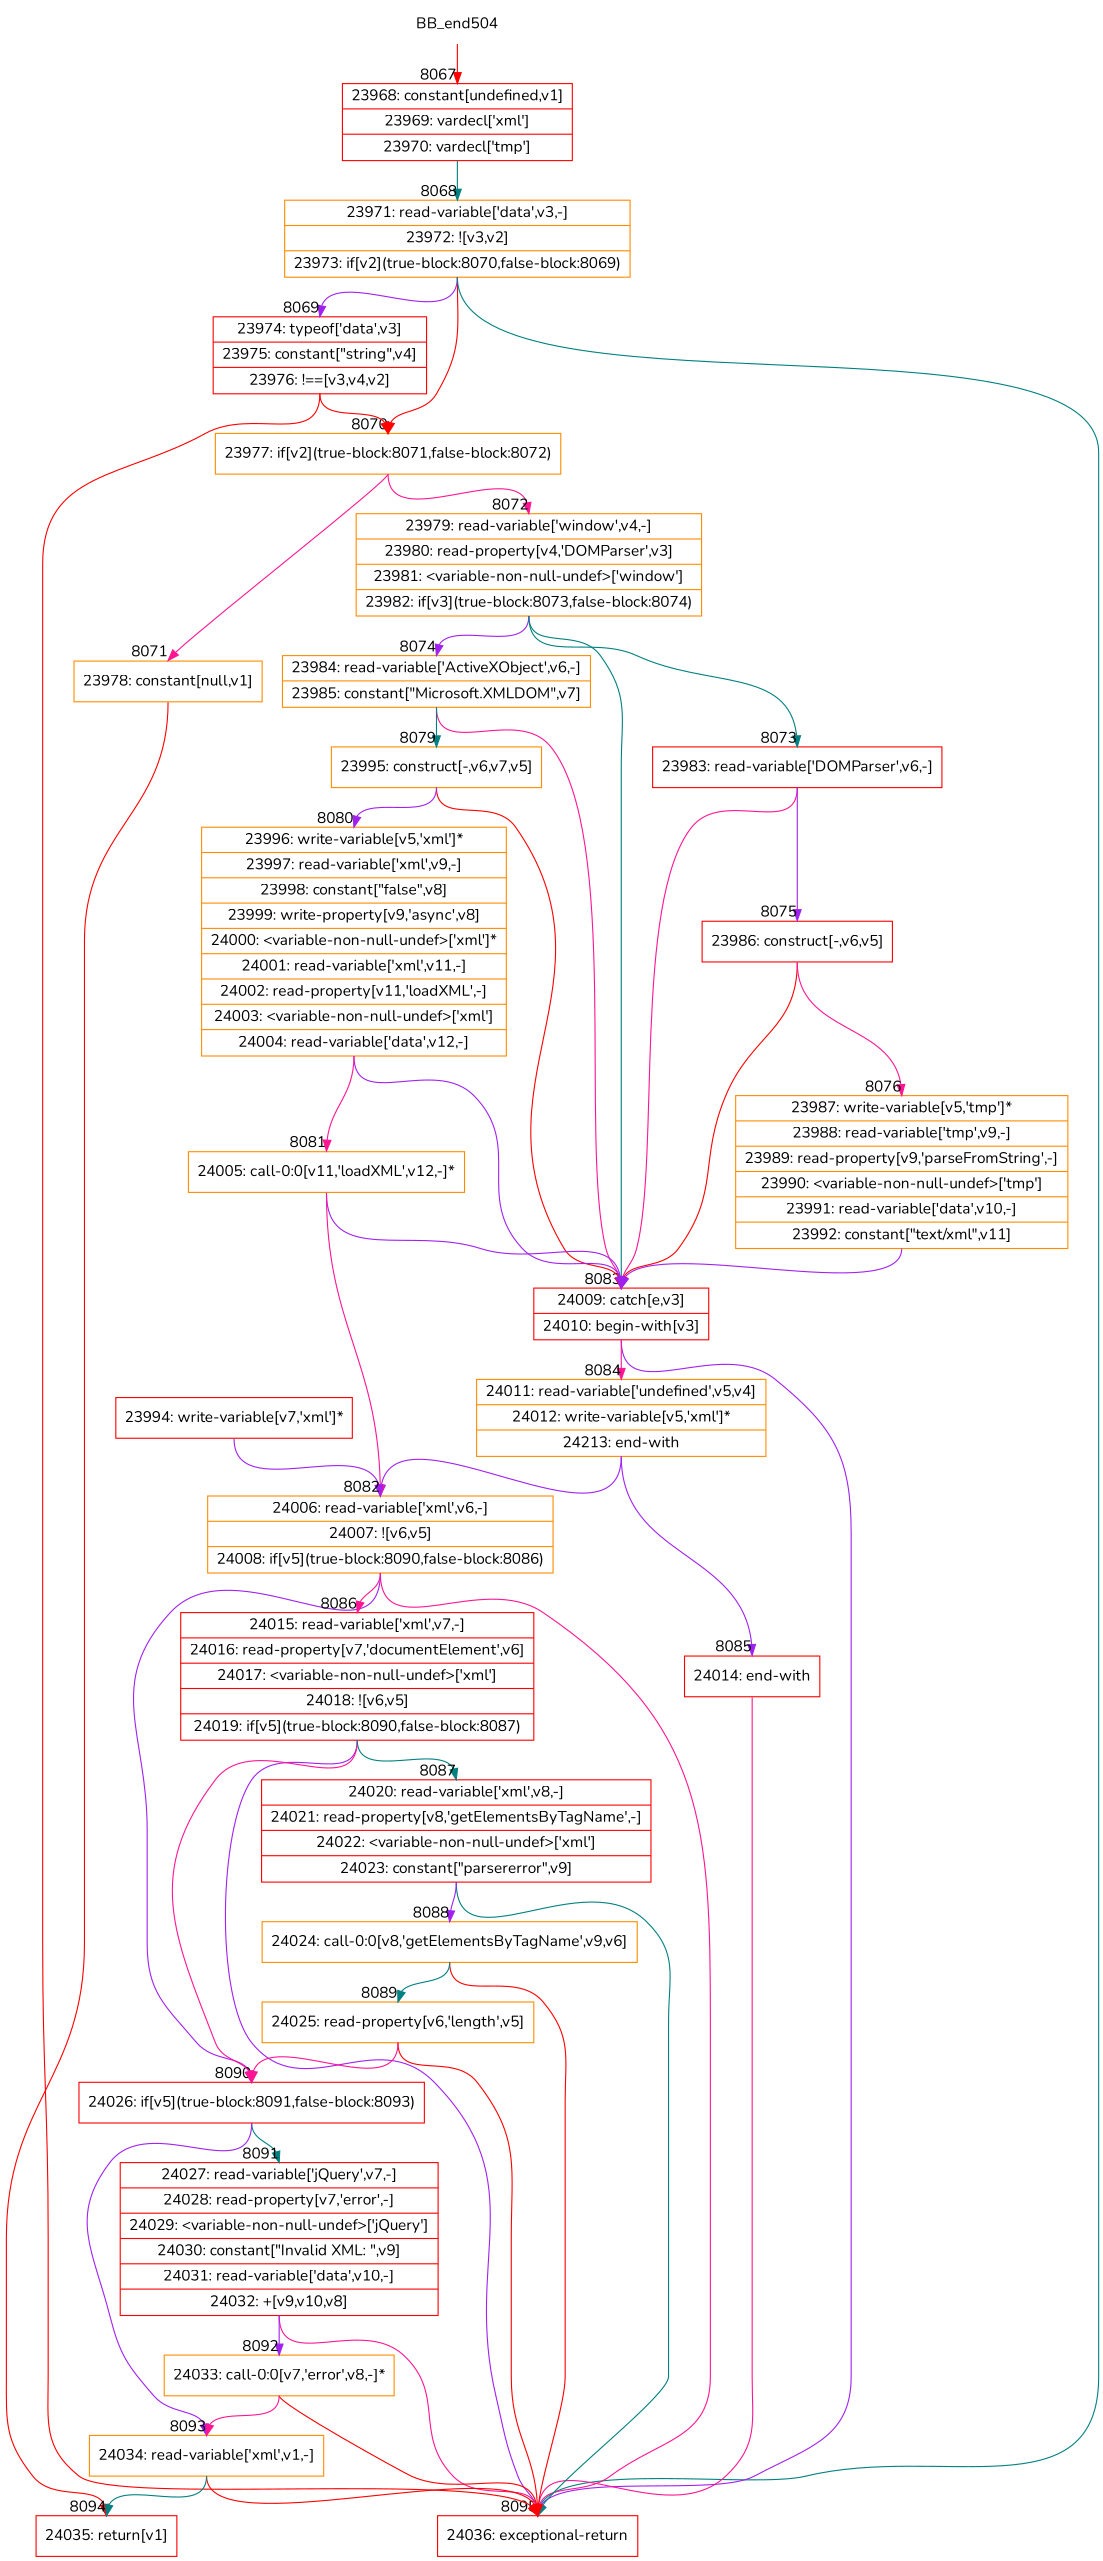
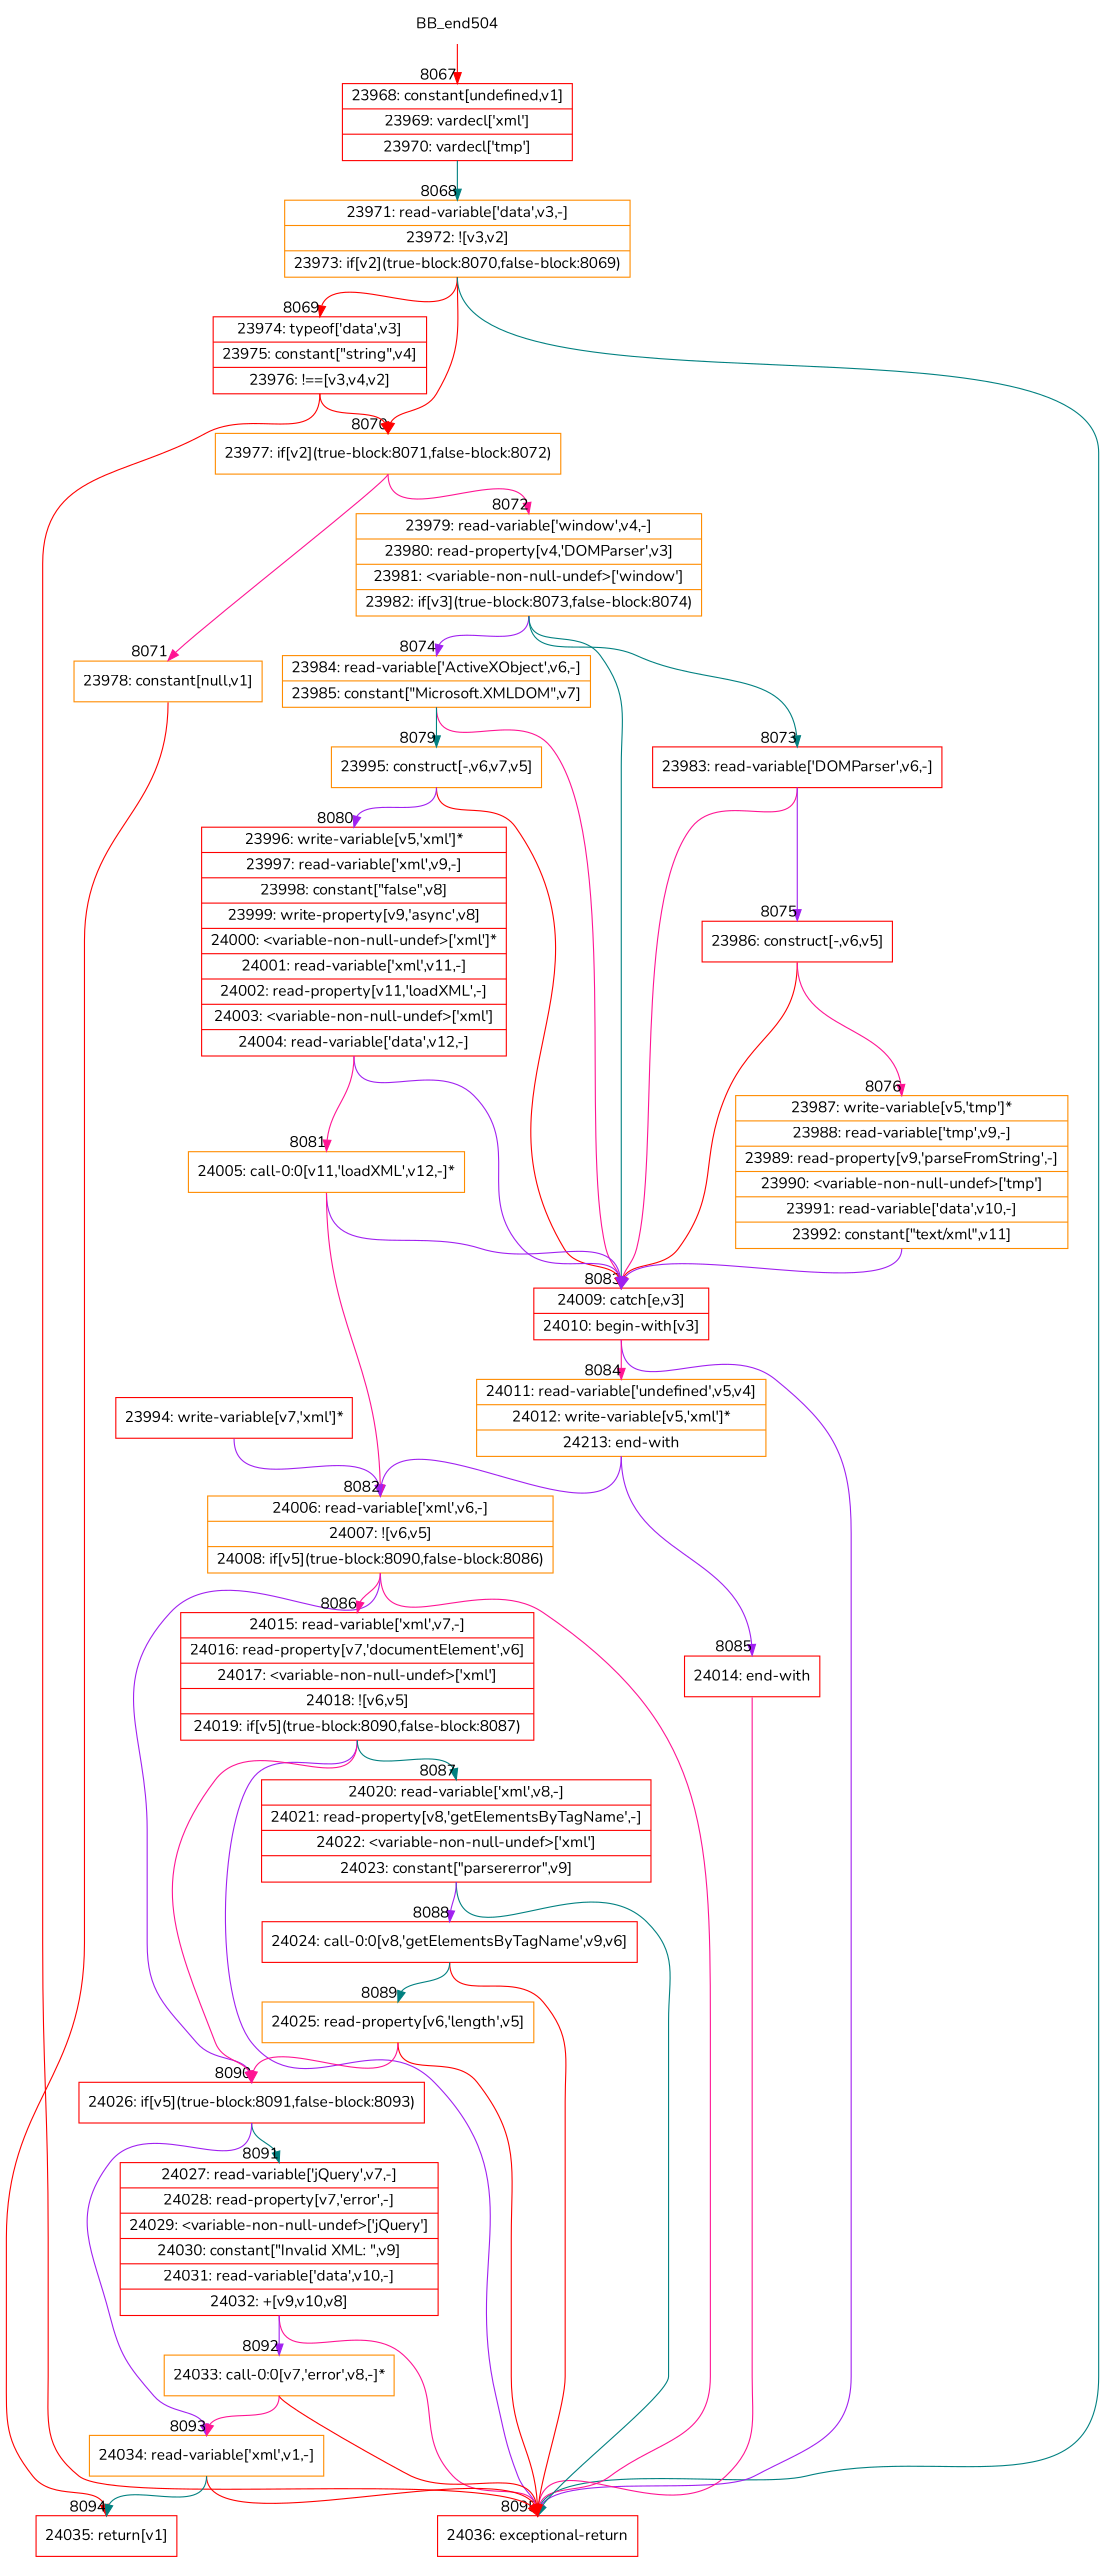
(394, 298) -> (394, 298)
(354, 942) -> (354, 942)
(450, 1942) -> (450, 1942)
